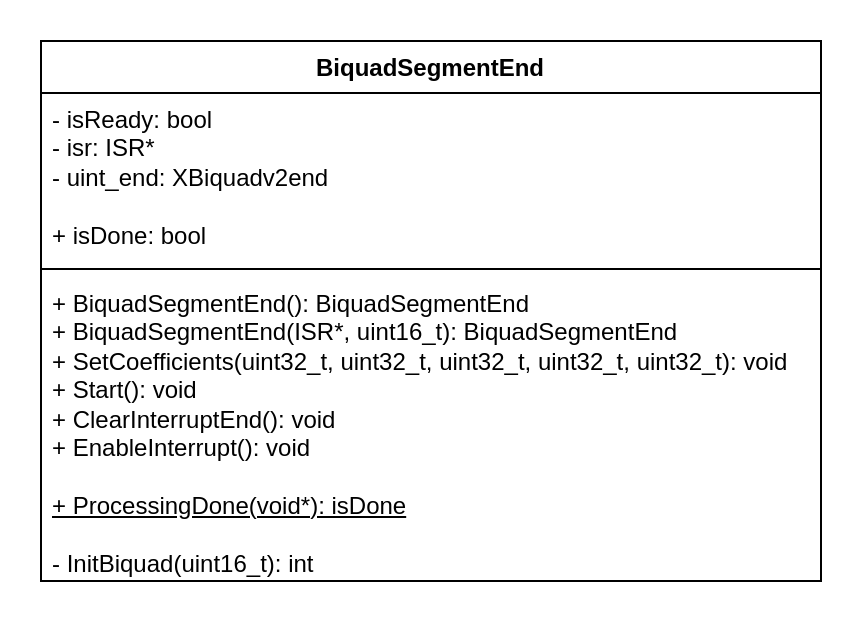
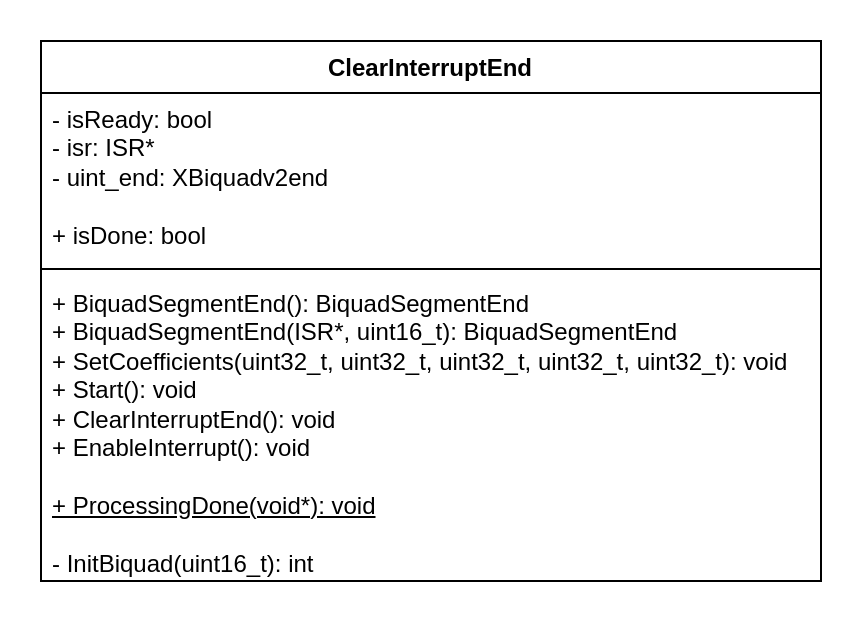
(431, 69) -> (431, 69)
(433, 421) -> (433, 421)
